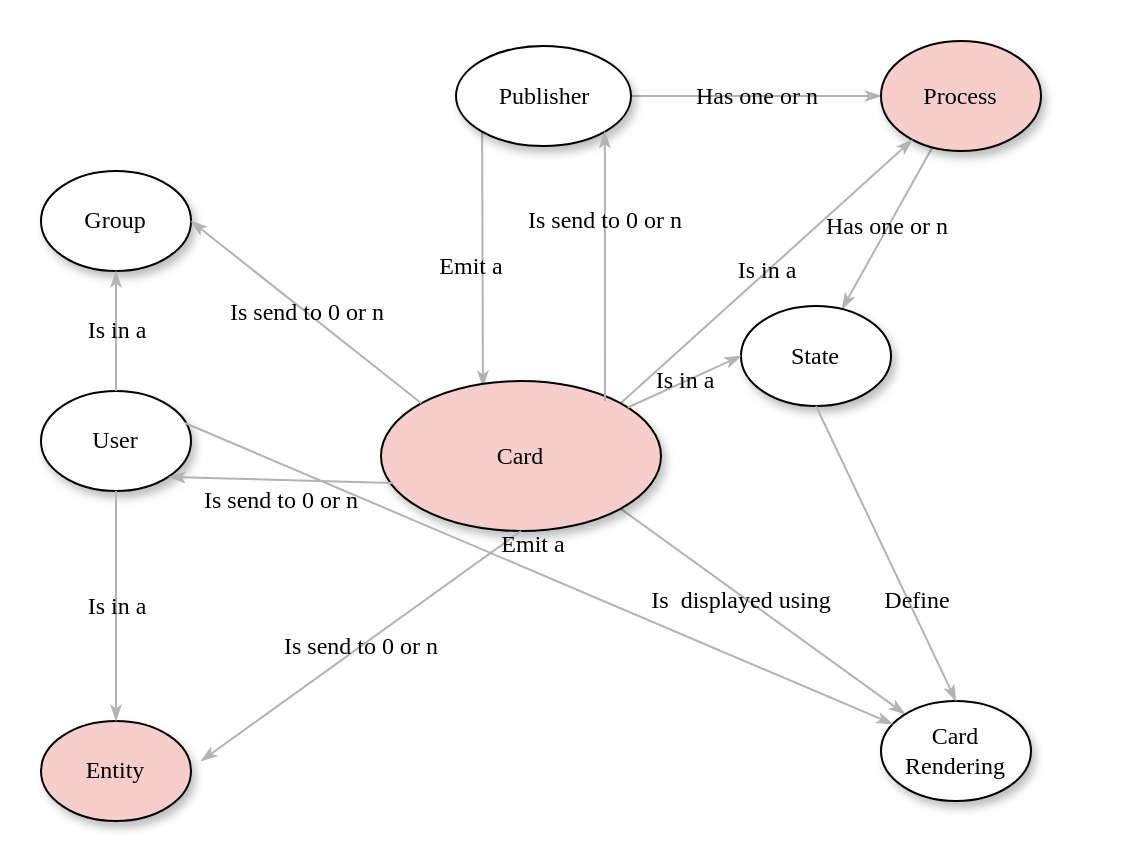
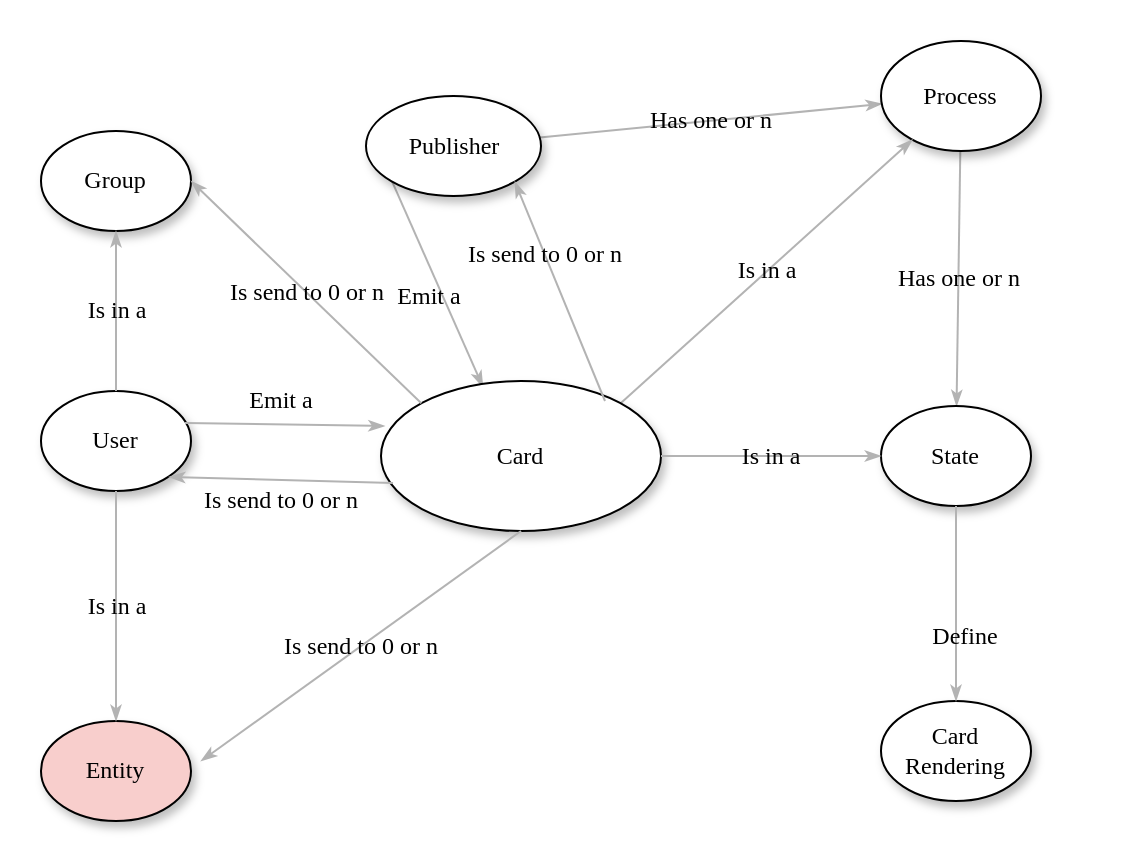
(544, 96) -> (454, 146)
(961, 96) -> (961, 96)
(116, 221) -> (116, 181)
(816, 356) -> (956, 456)
(187, 424) -> (187, 423)
(521, 456) -> (521, 456)
(750, 602) -> none
